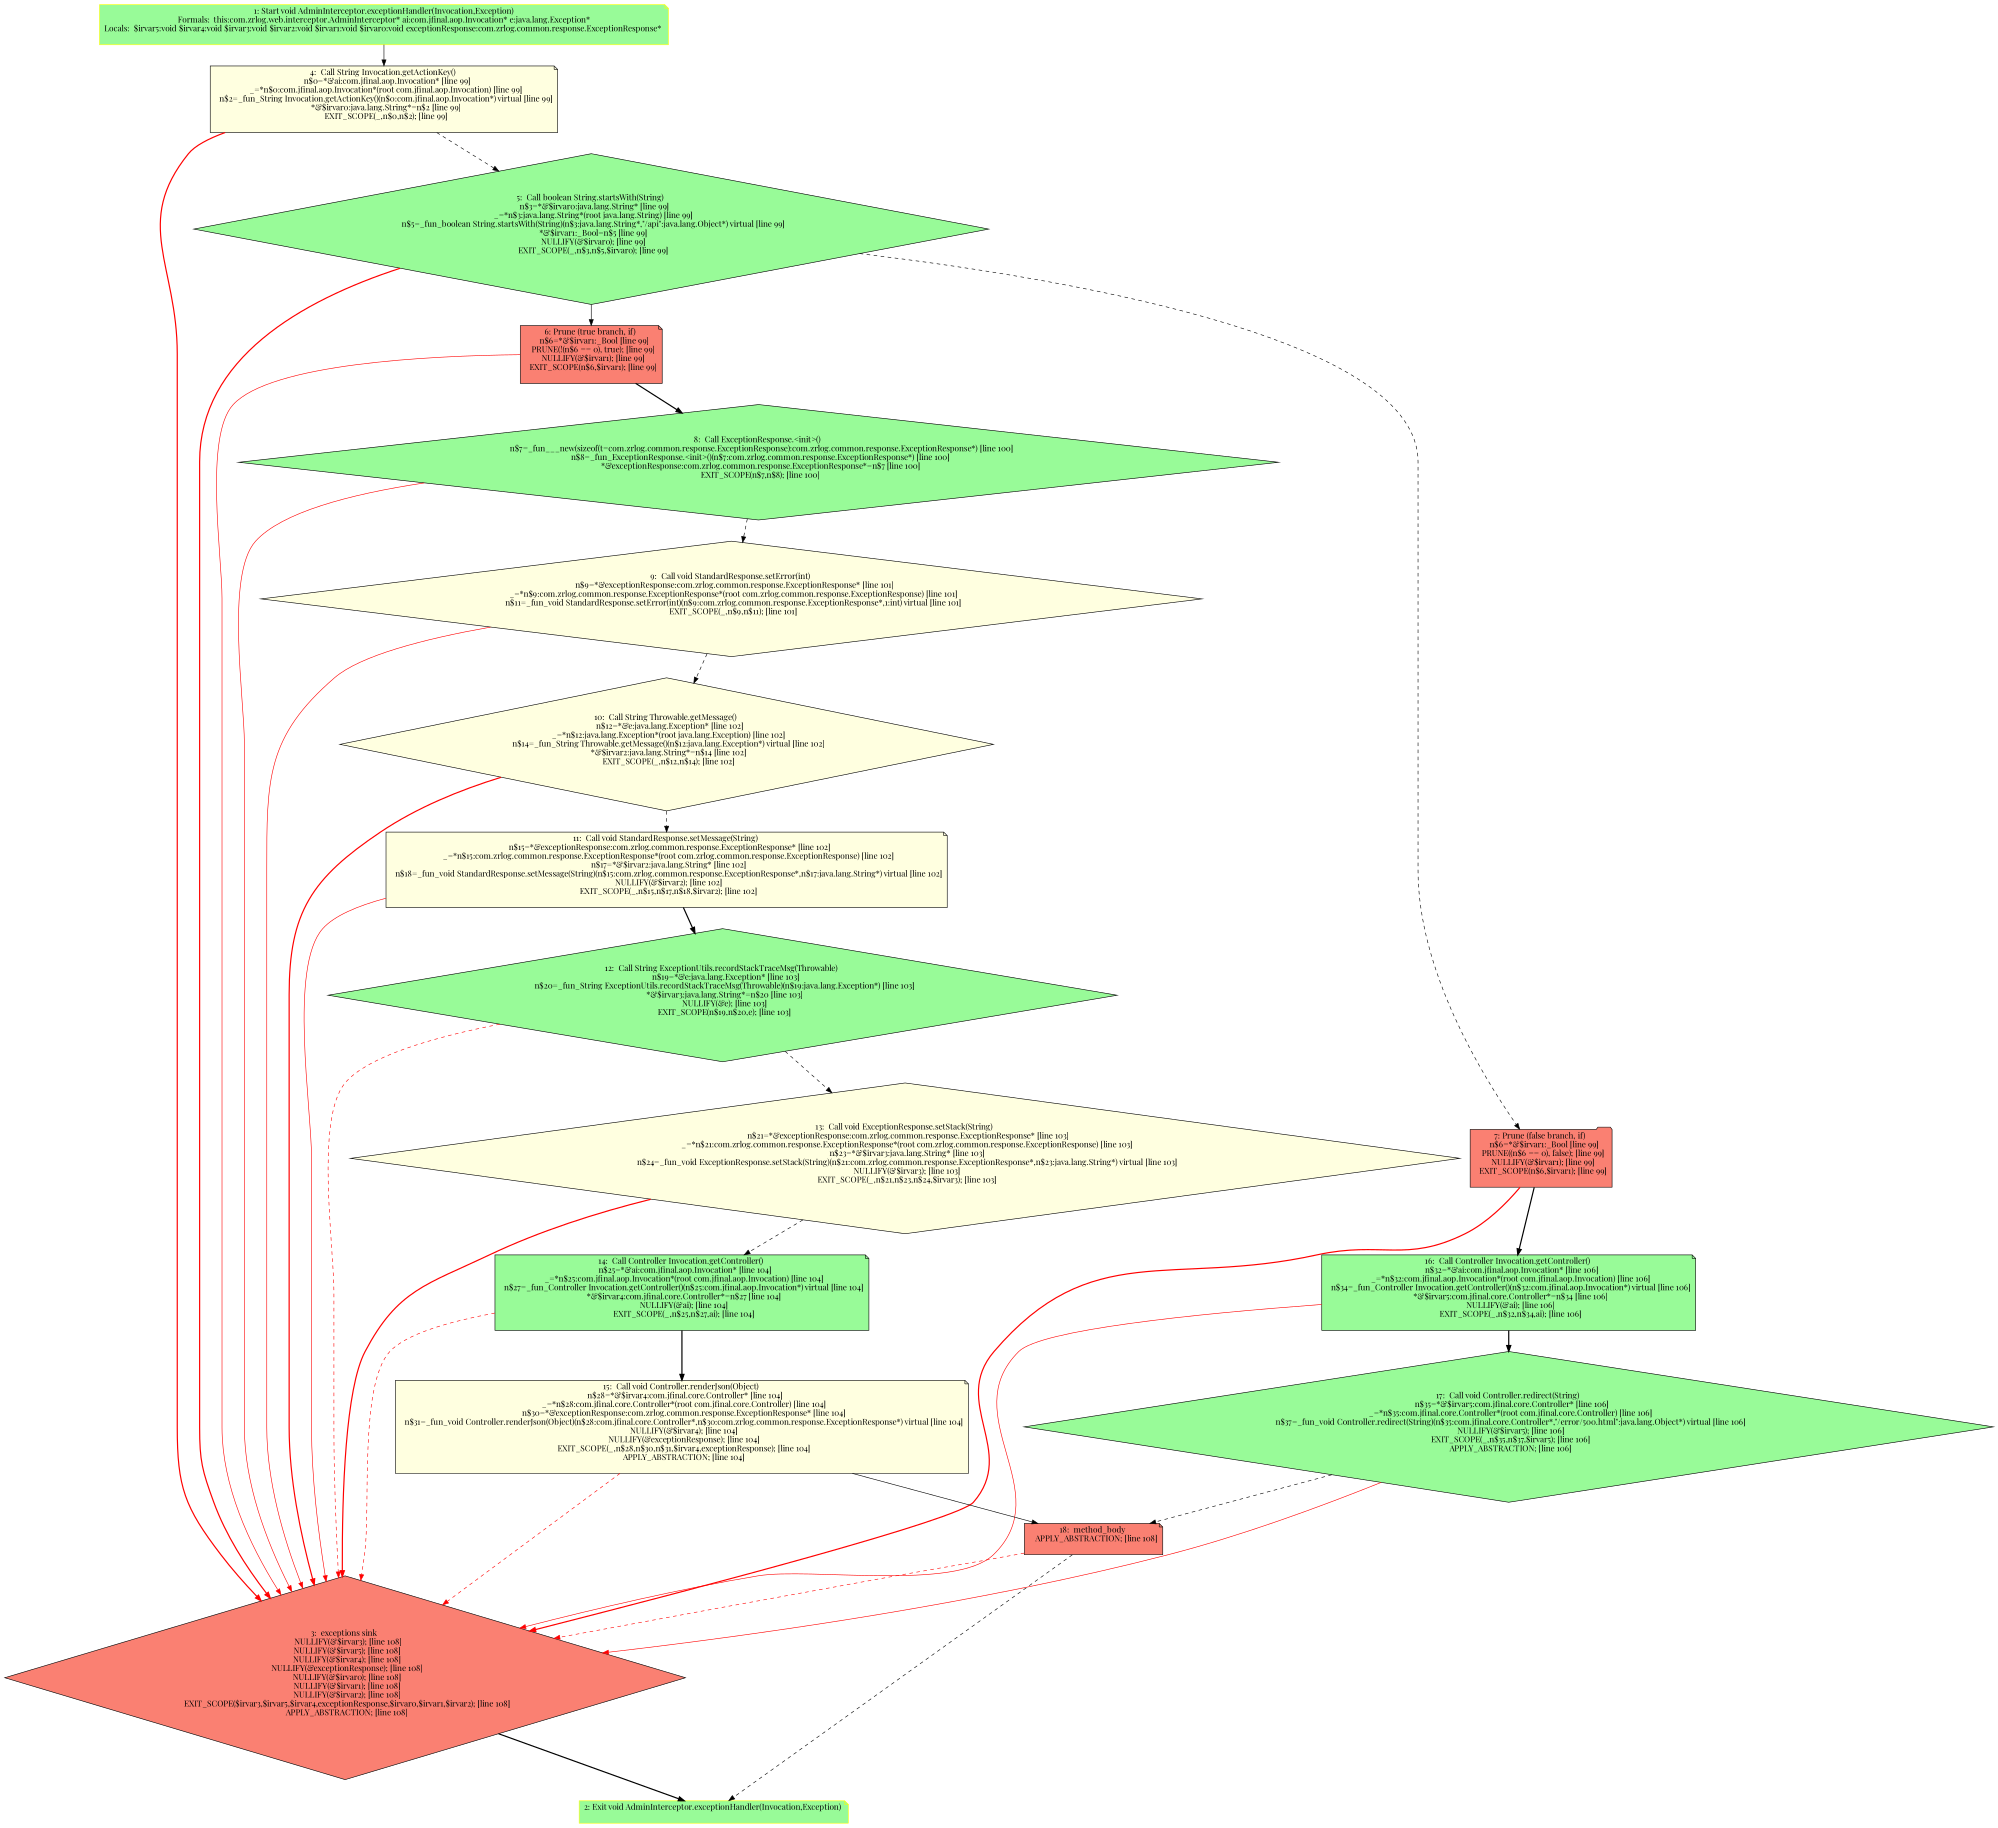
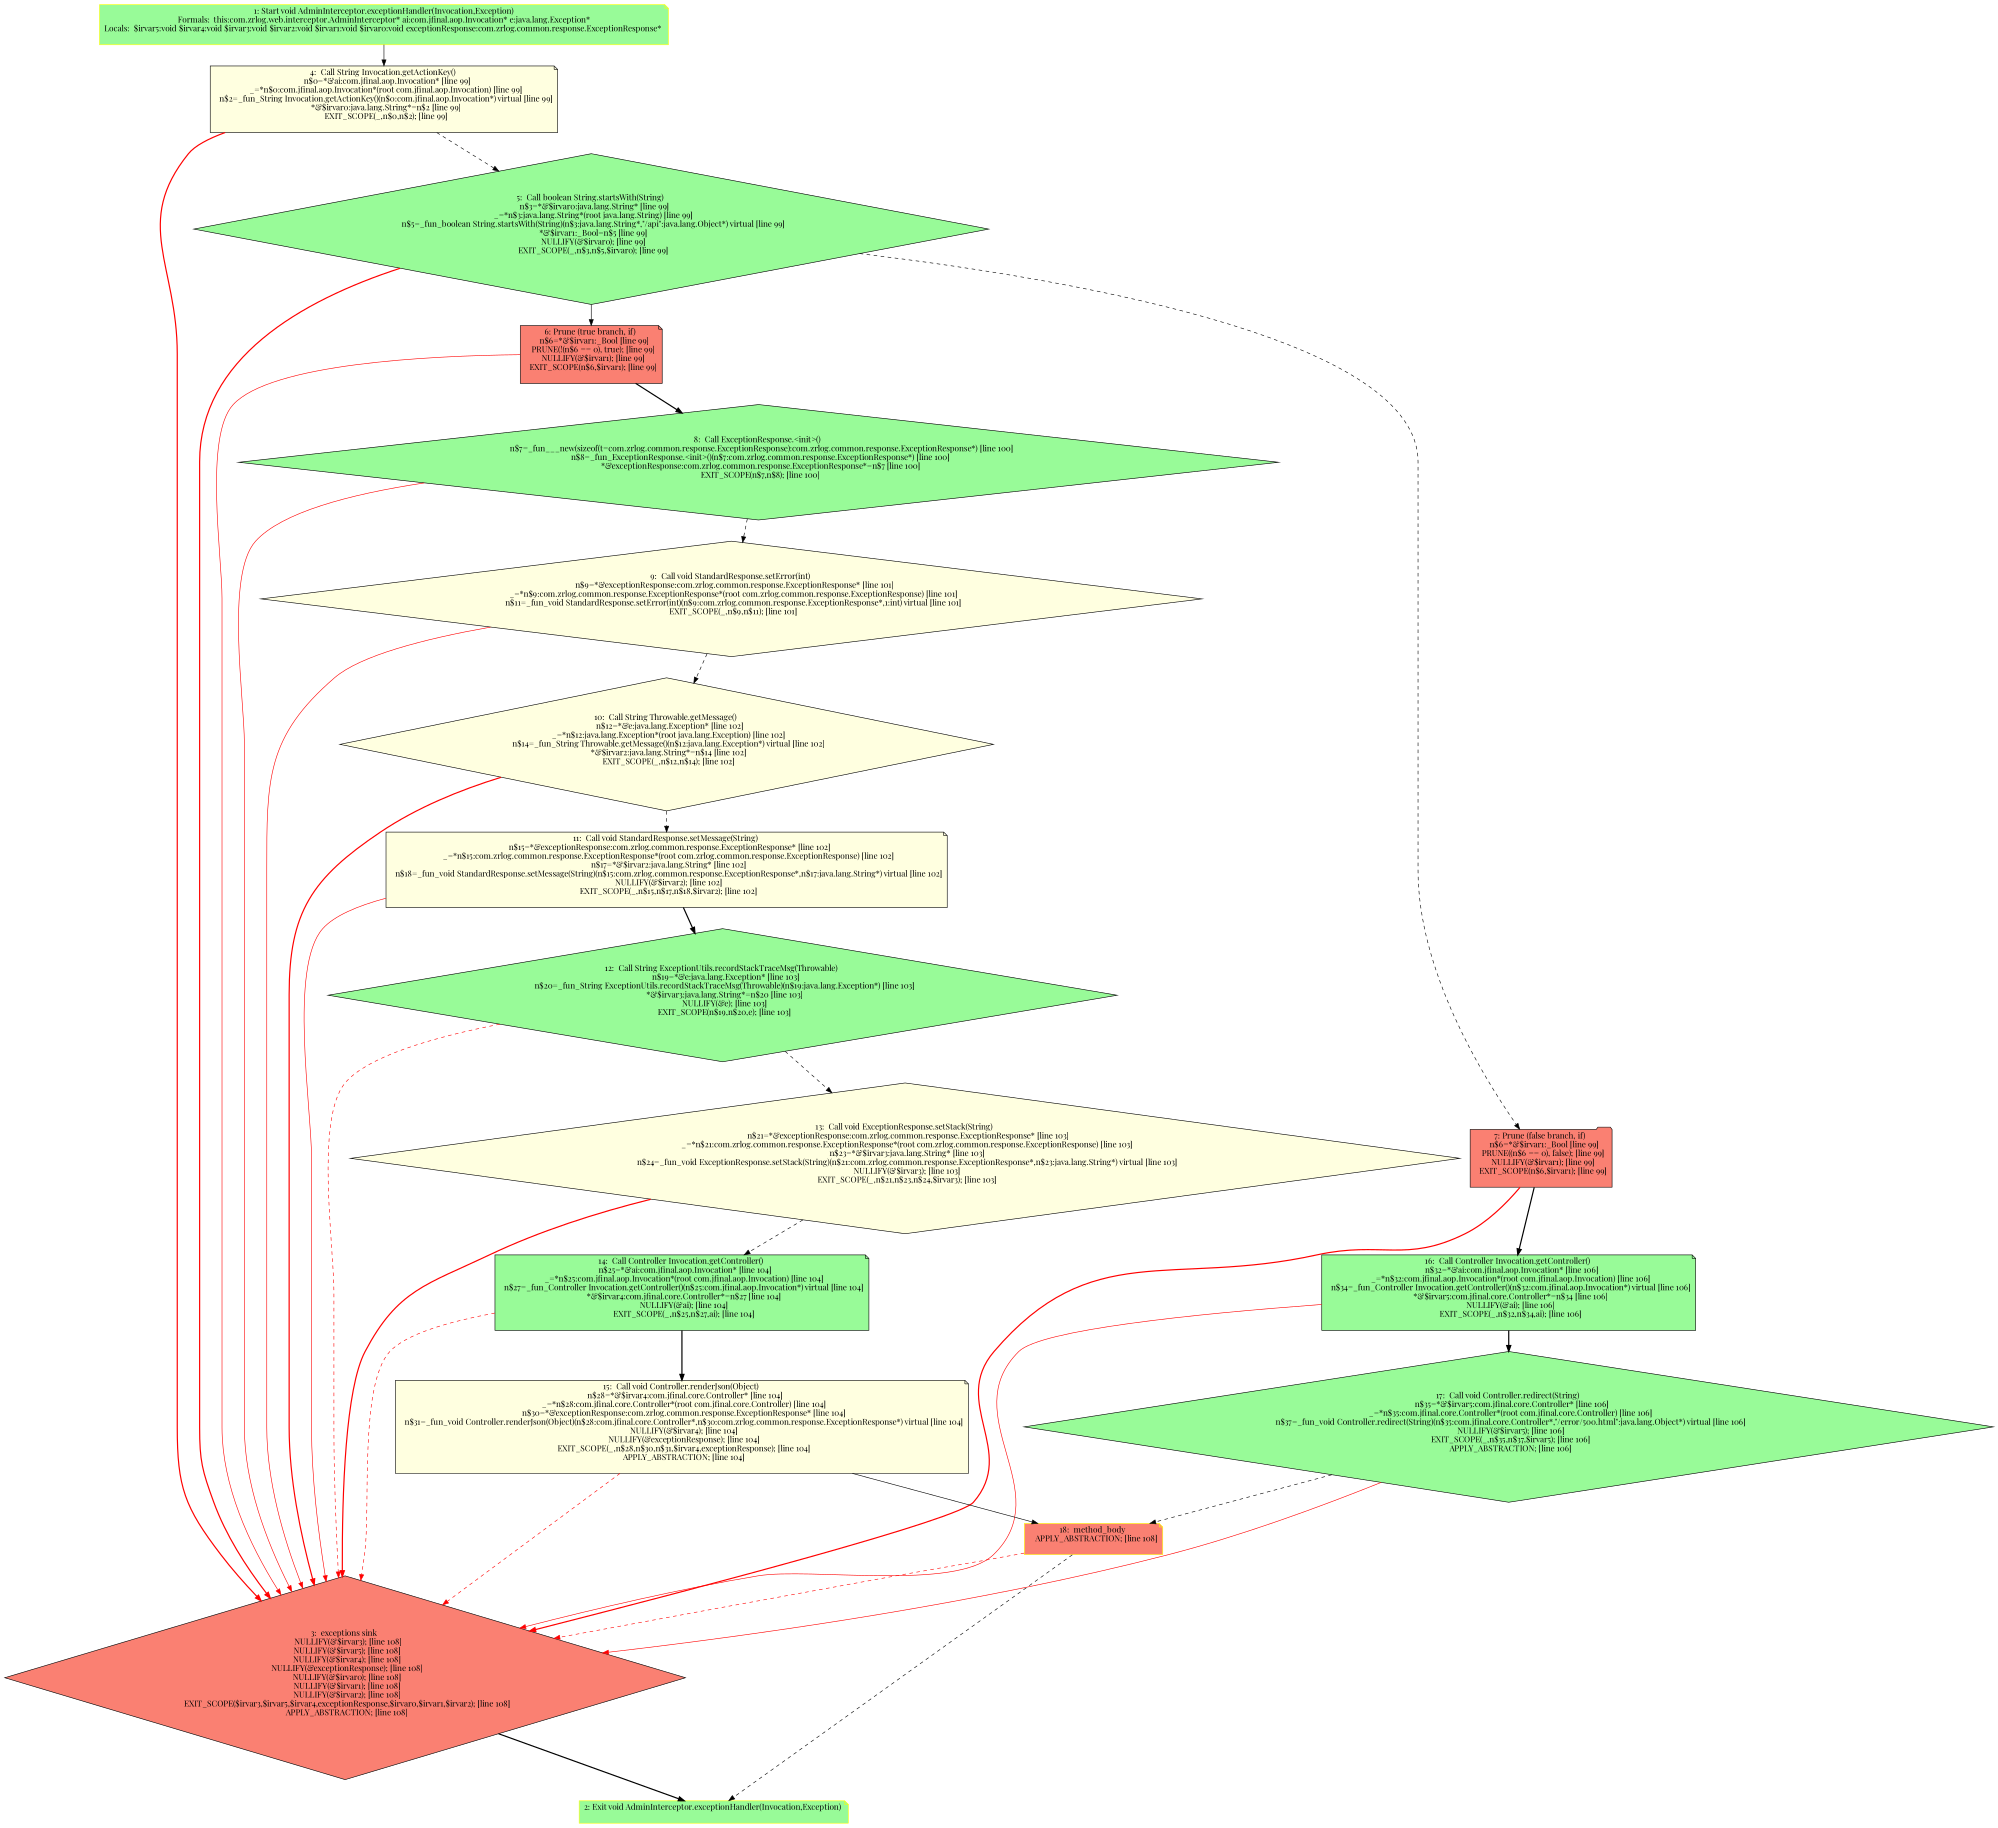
(1094, 1539) -> (1094, 1539)
